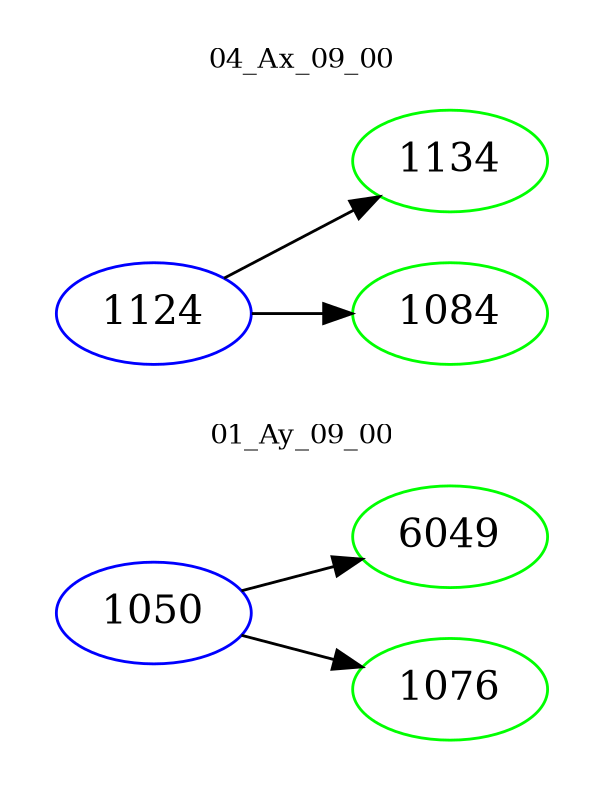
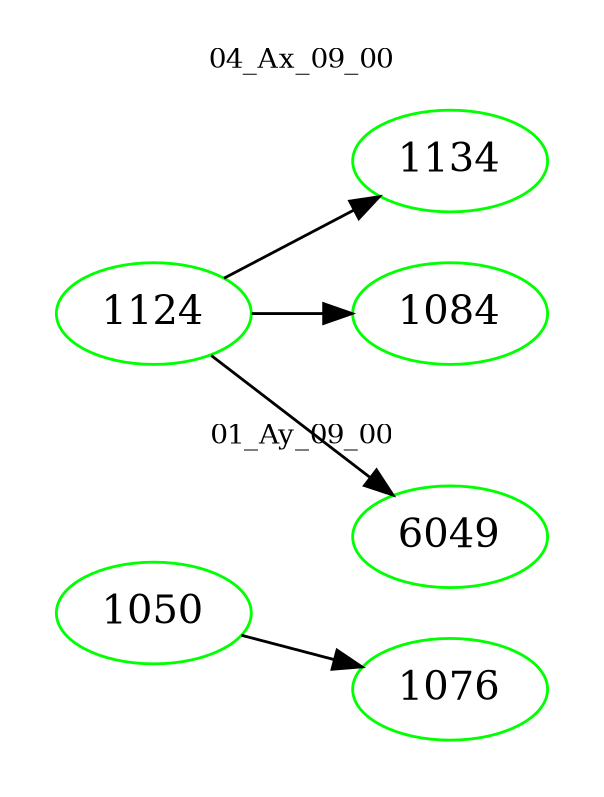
(154, 314) -> (154, 314)
(288, 579) -> (306, 428)
(154, 613) -> (154, 613)
